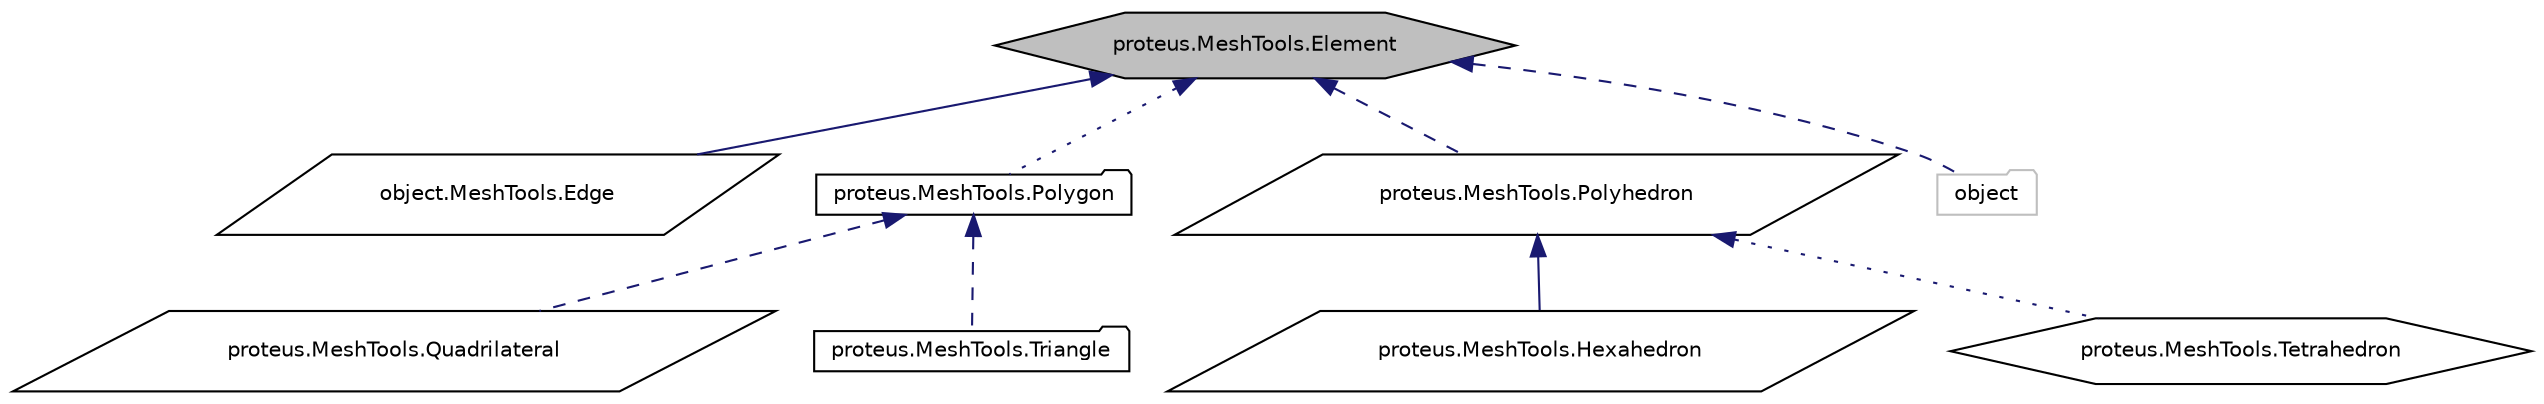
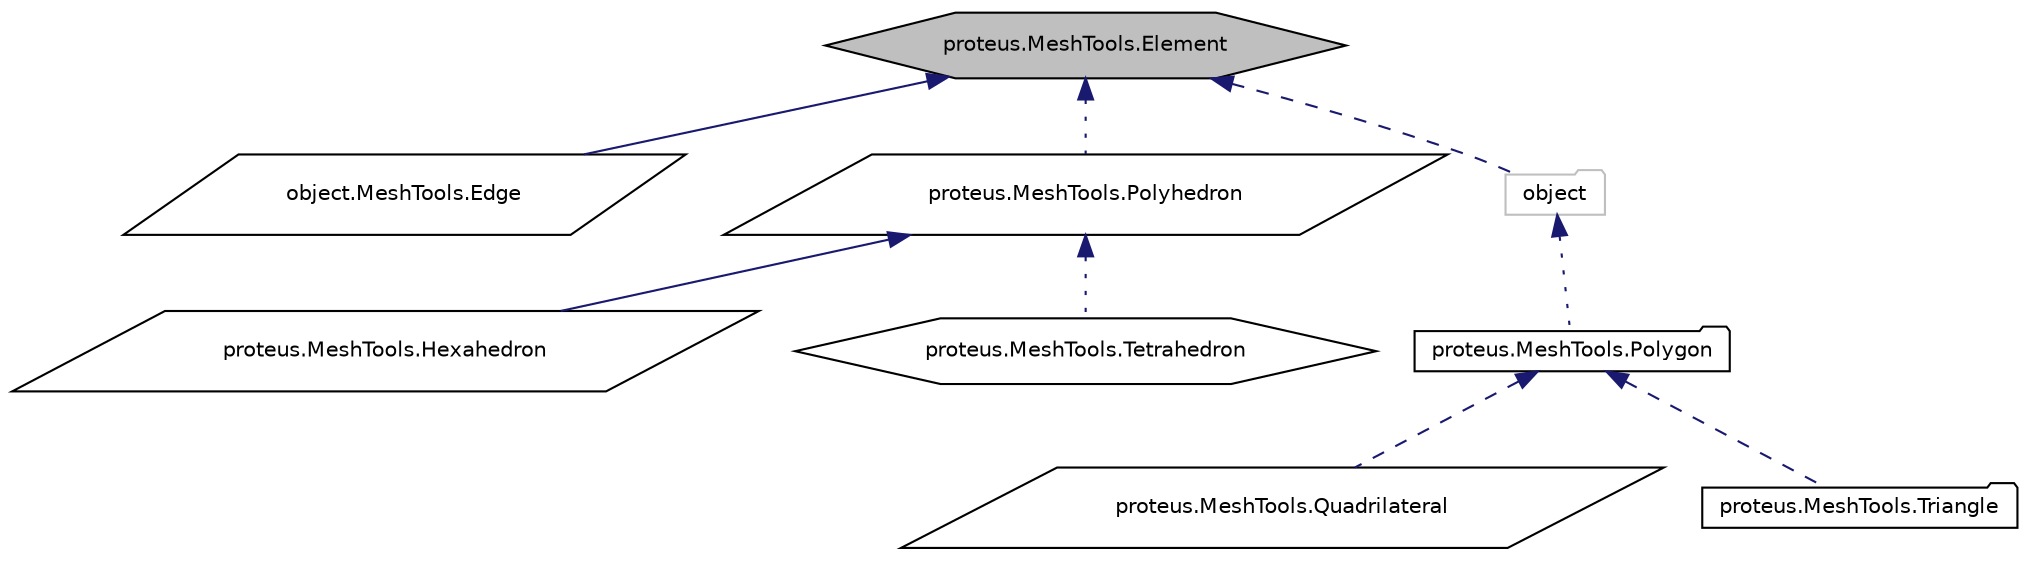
(1398, 121) -> (1086, 127)
(1093, 131) -> (1565, 284)
